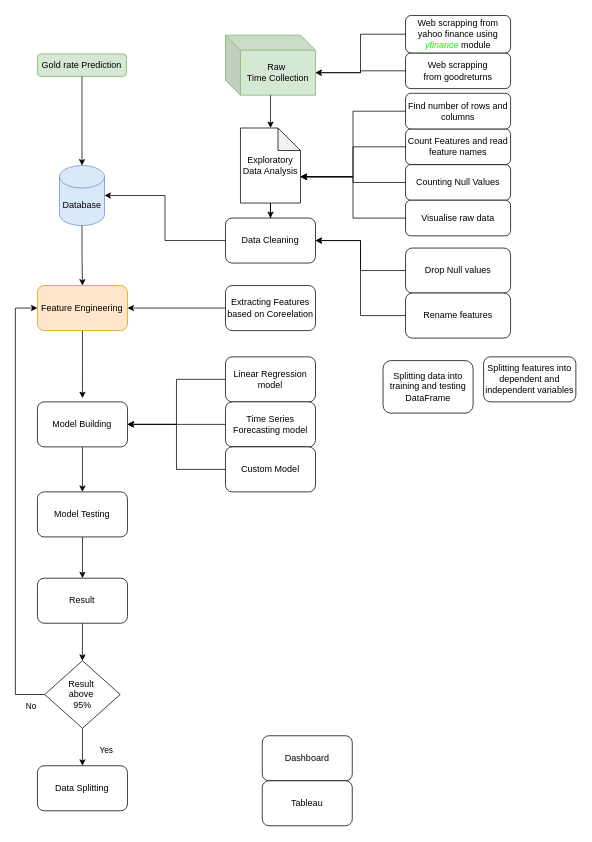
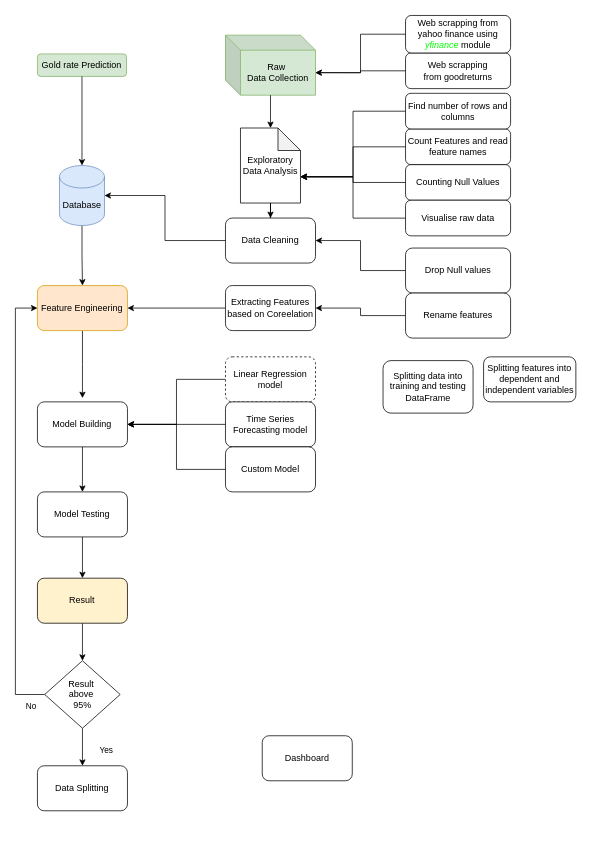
(278, 72) -> (278, 72)
(360, 291) -> (360, 308)
(270, 379) -> (270, 379)
(82, 600) -> (82, 600)
(307, 803) -> none
